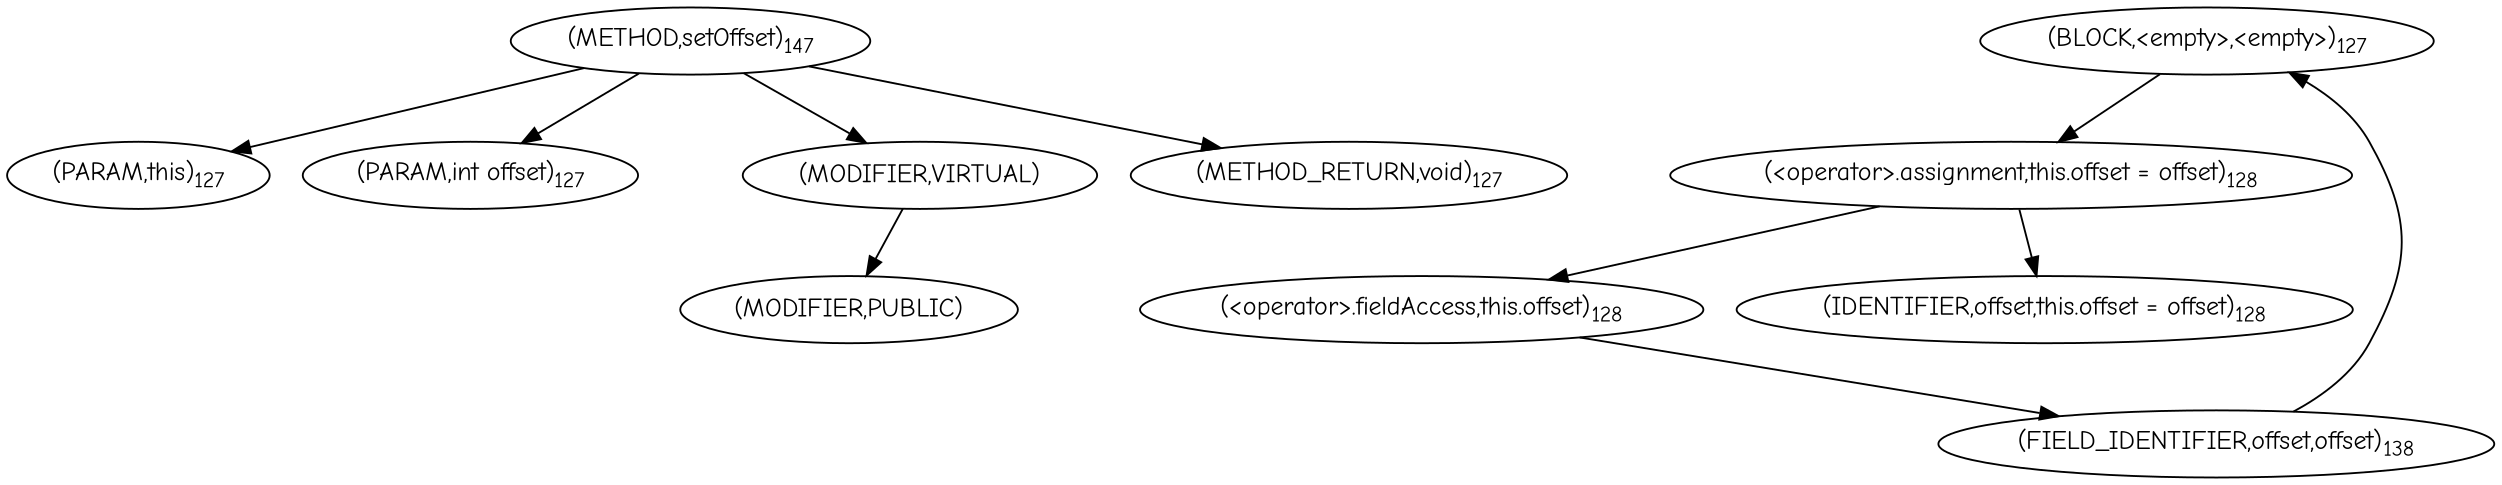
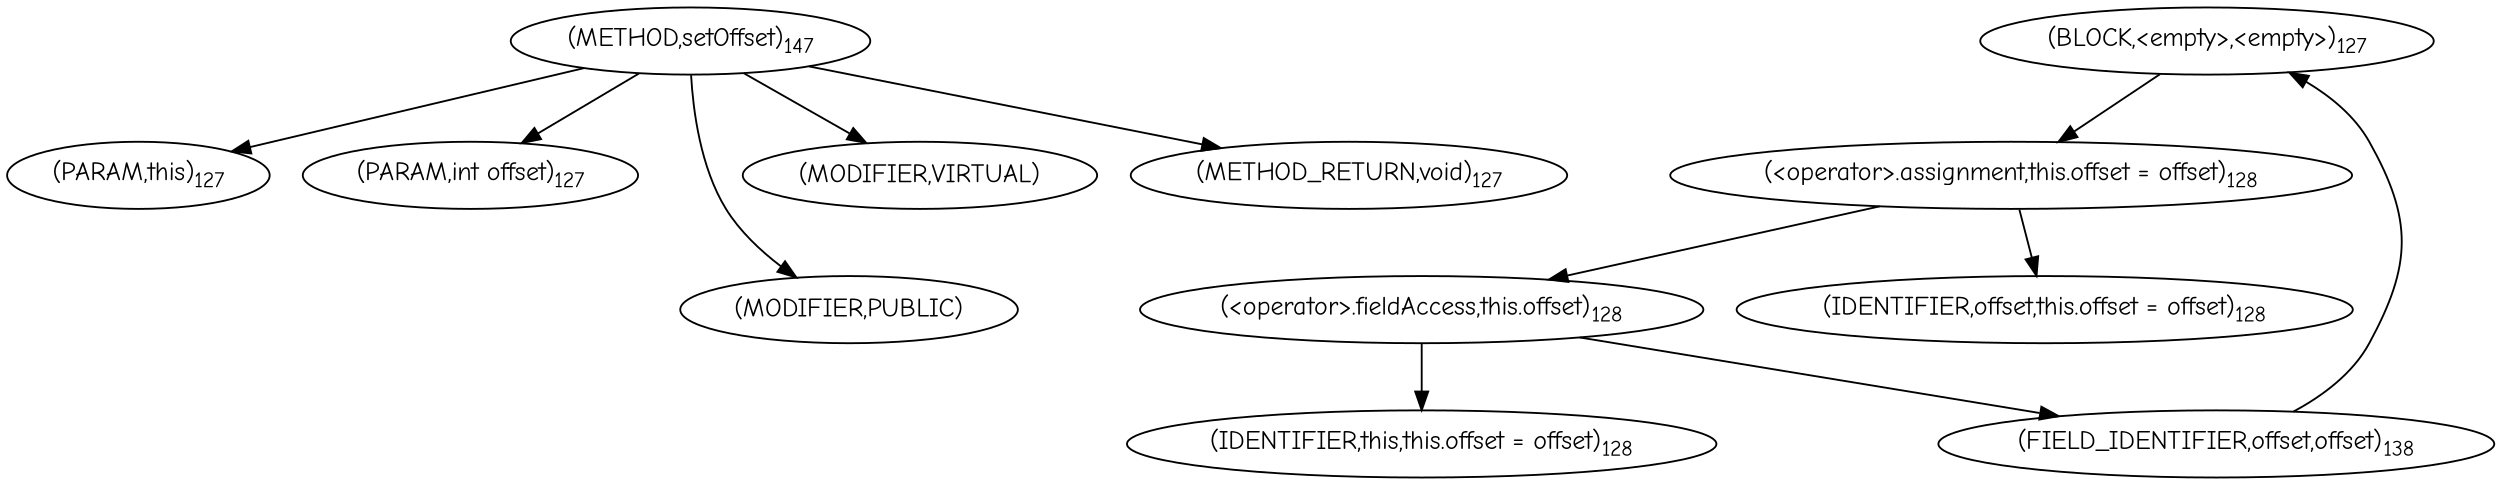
(889, 234) -> (713, 182)
none -> (1422, 444)
